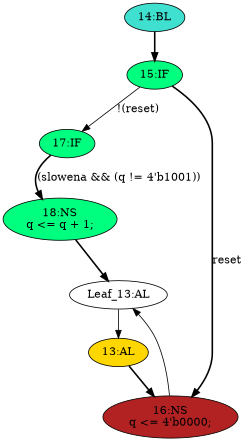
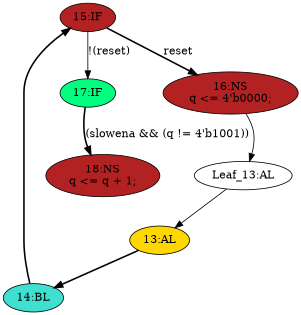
(155, 75) -> (88, 17)
(60, 219) -> (103, 176)
(89, 257) -> none
(139, 378) -> (100, 267)
